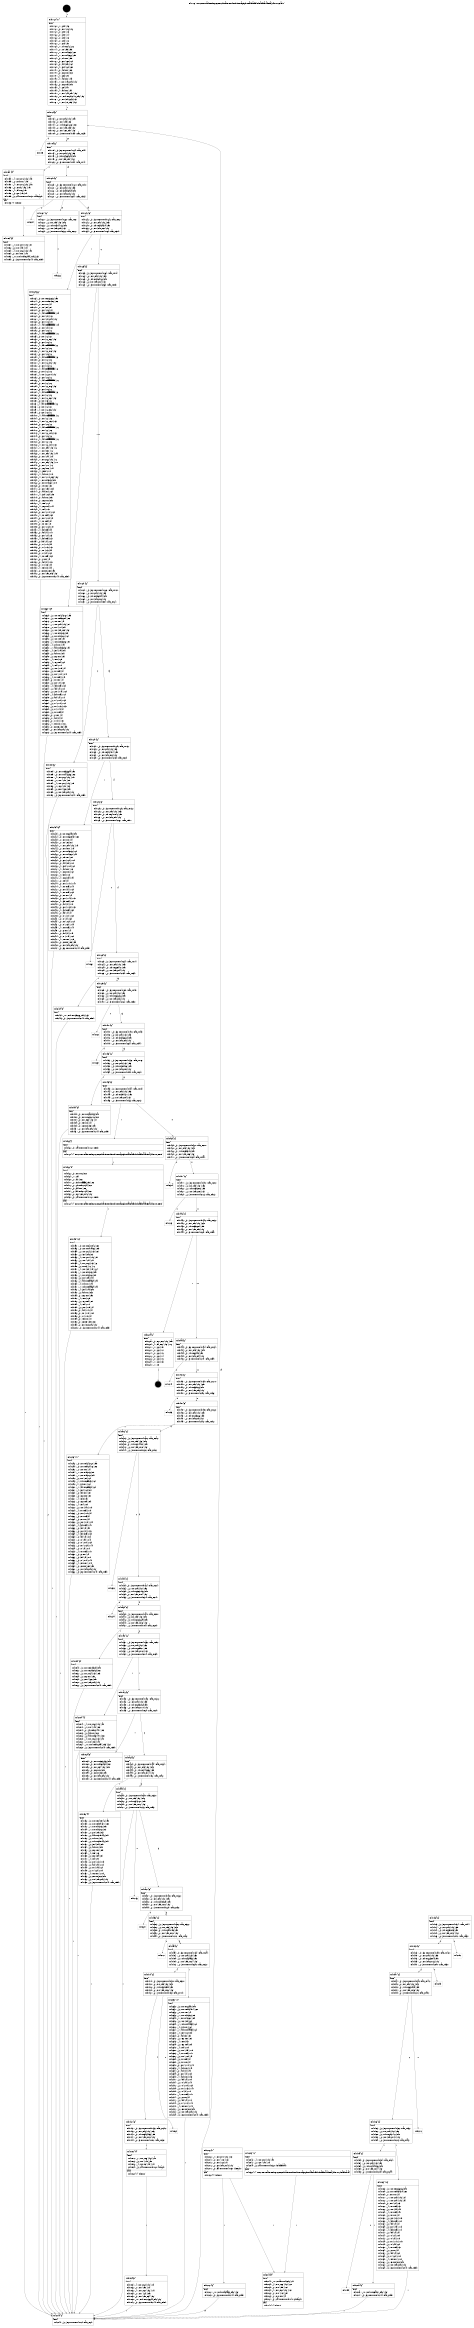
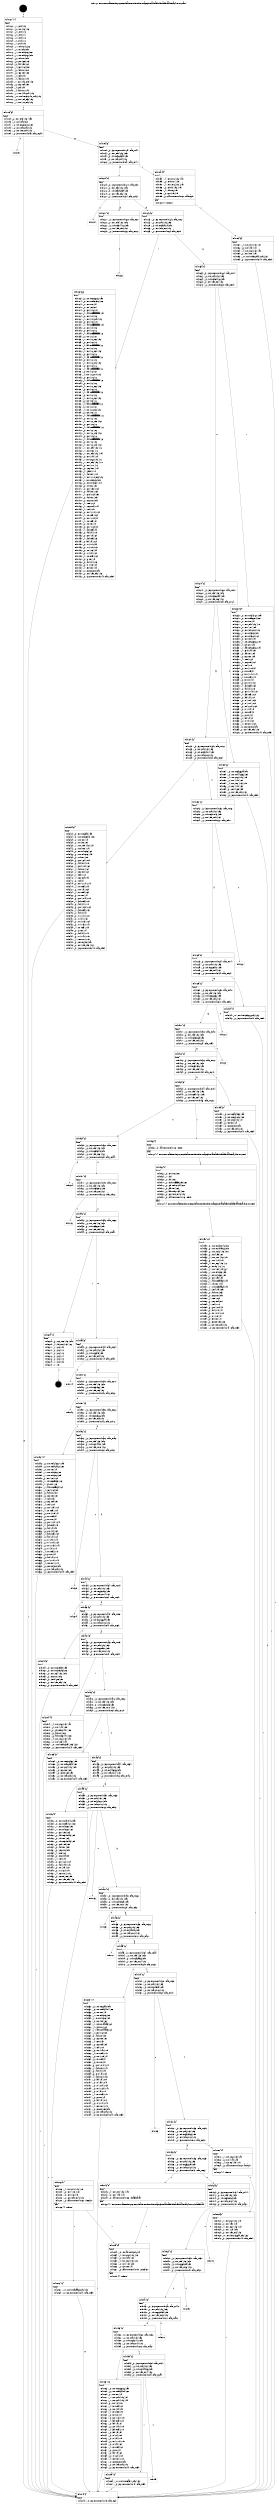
(221, 1211) -> (23, 1338)
none -> (187, 2162)
